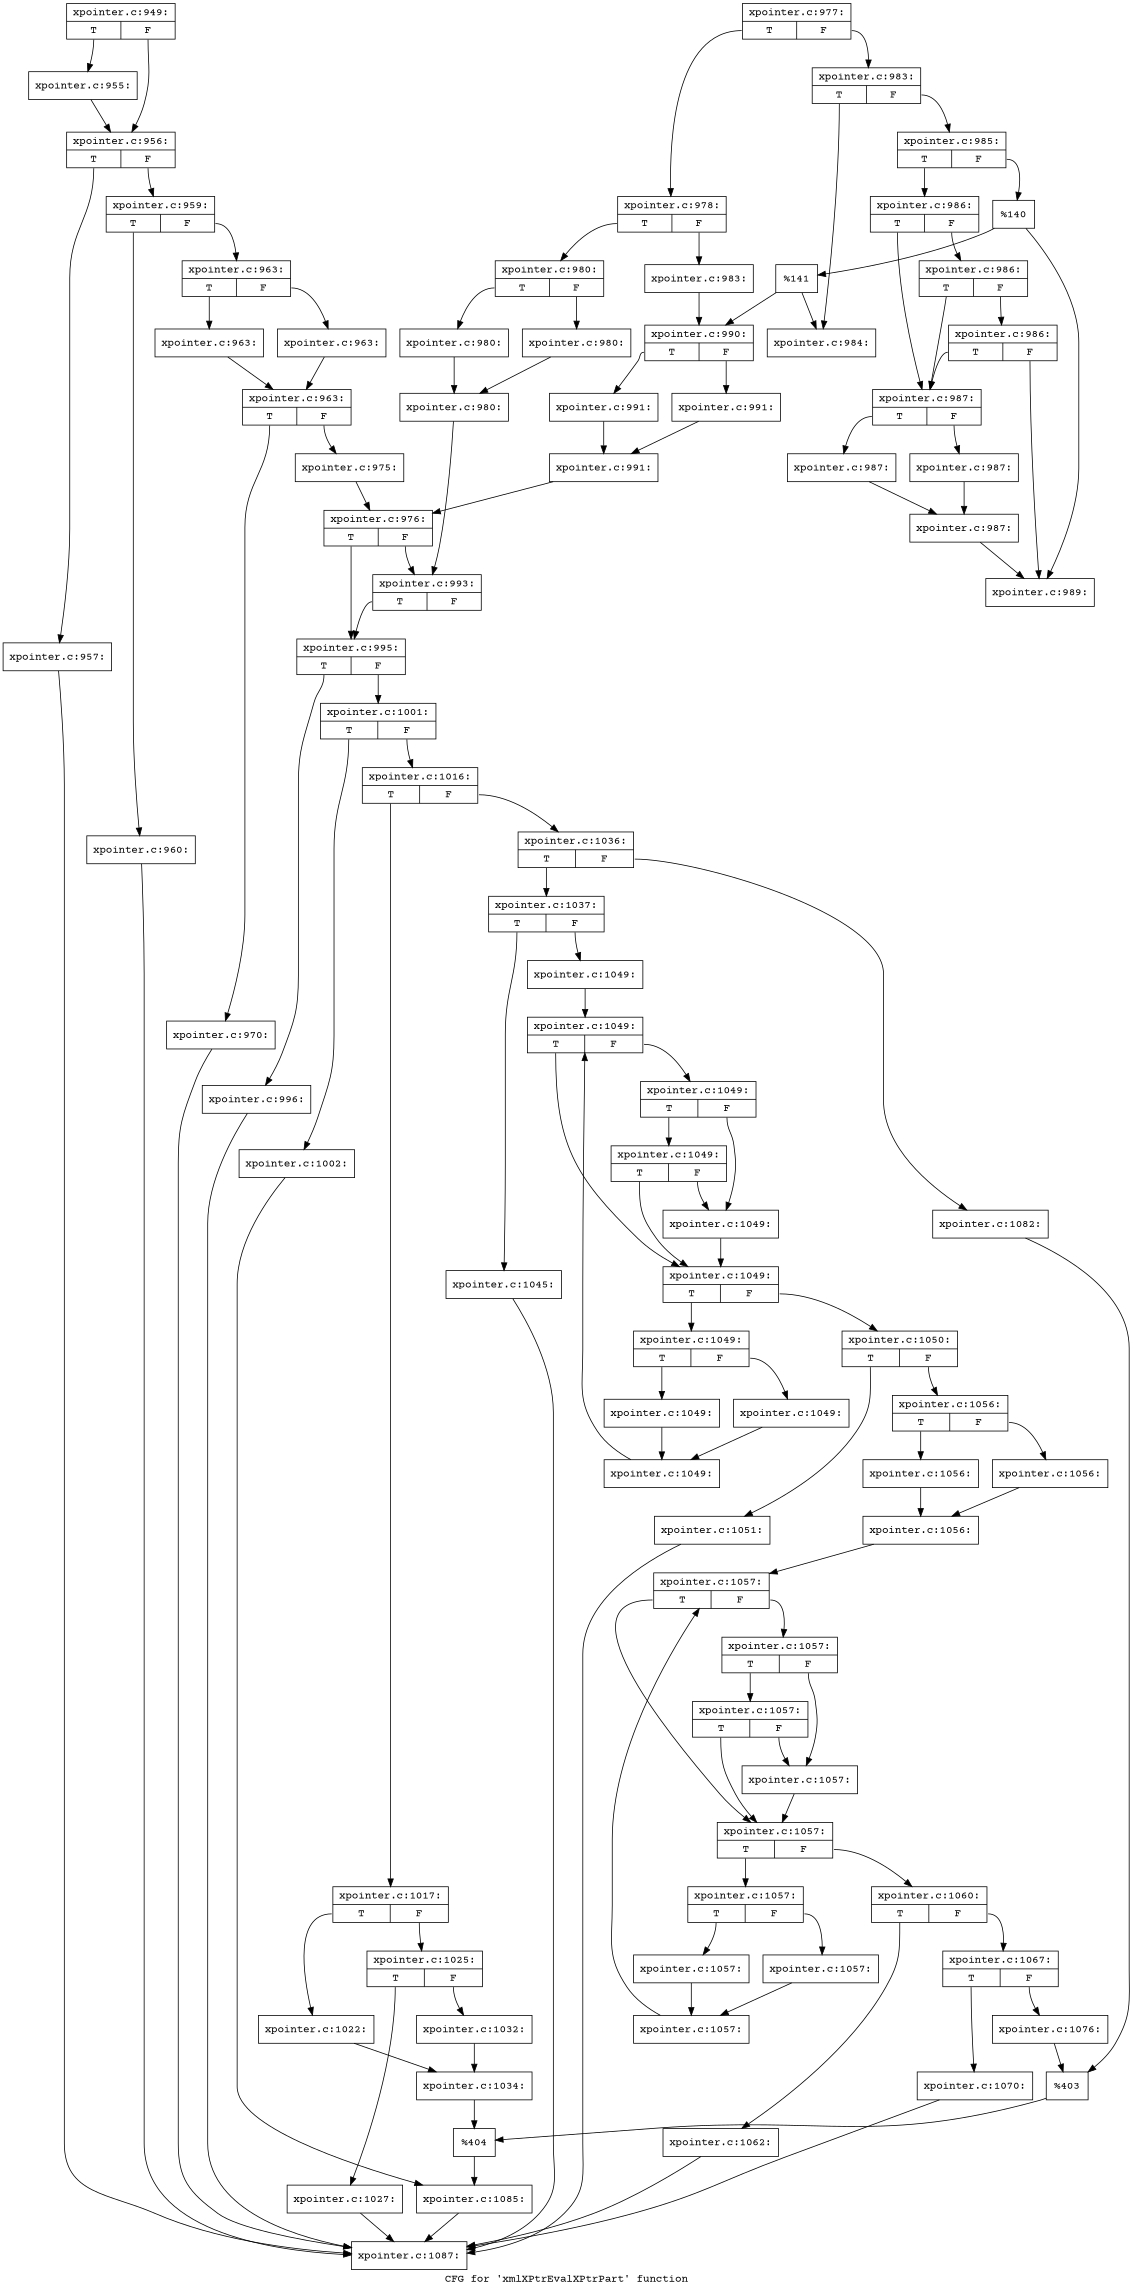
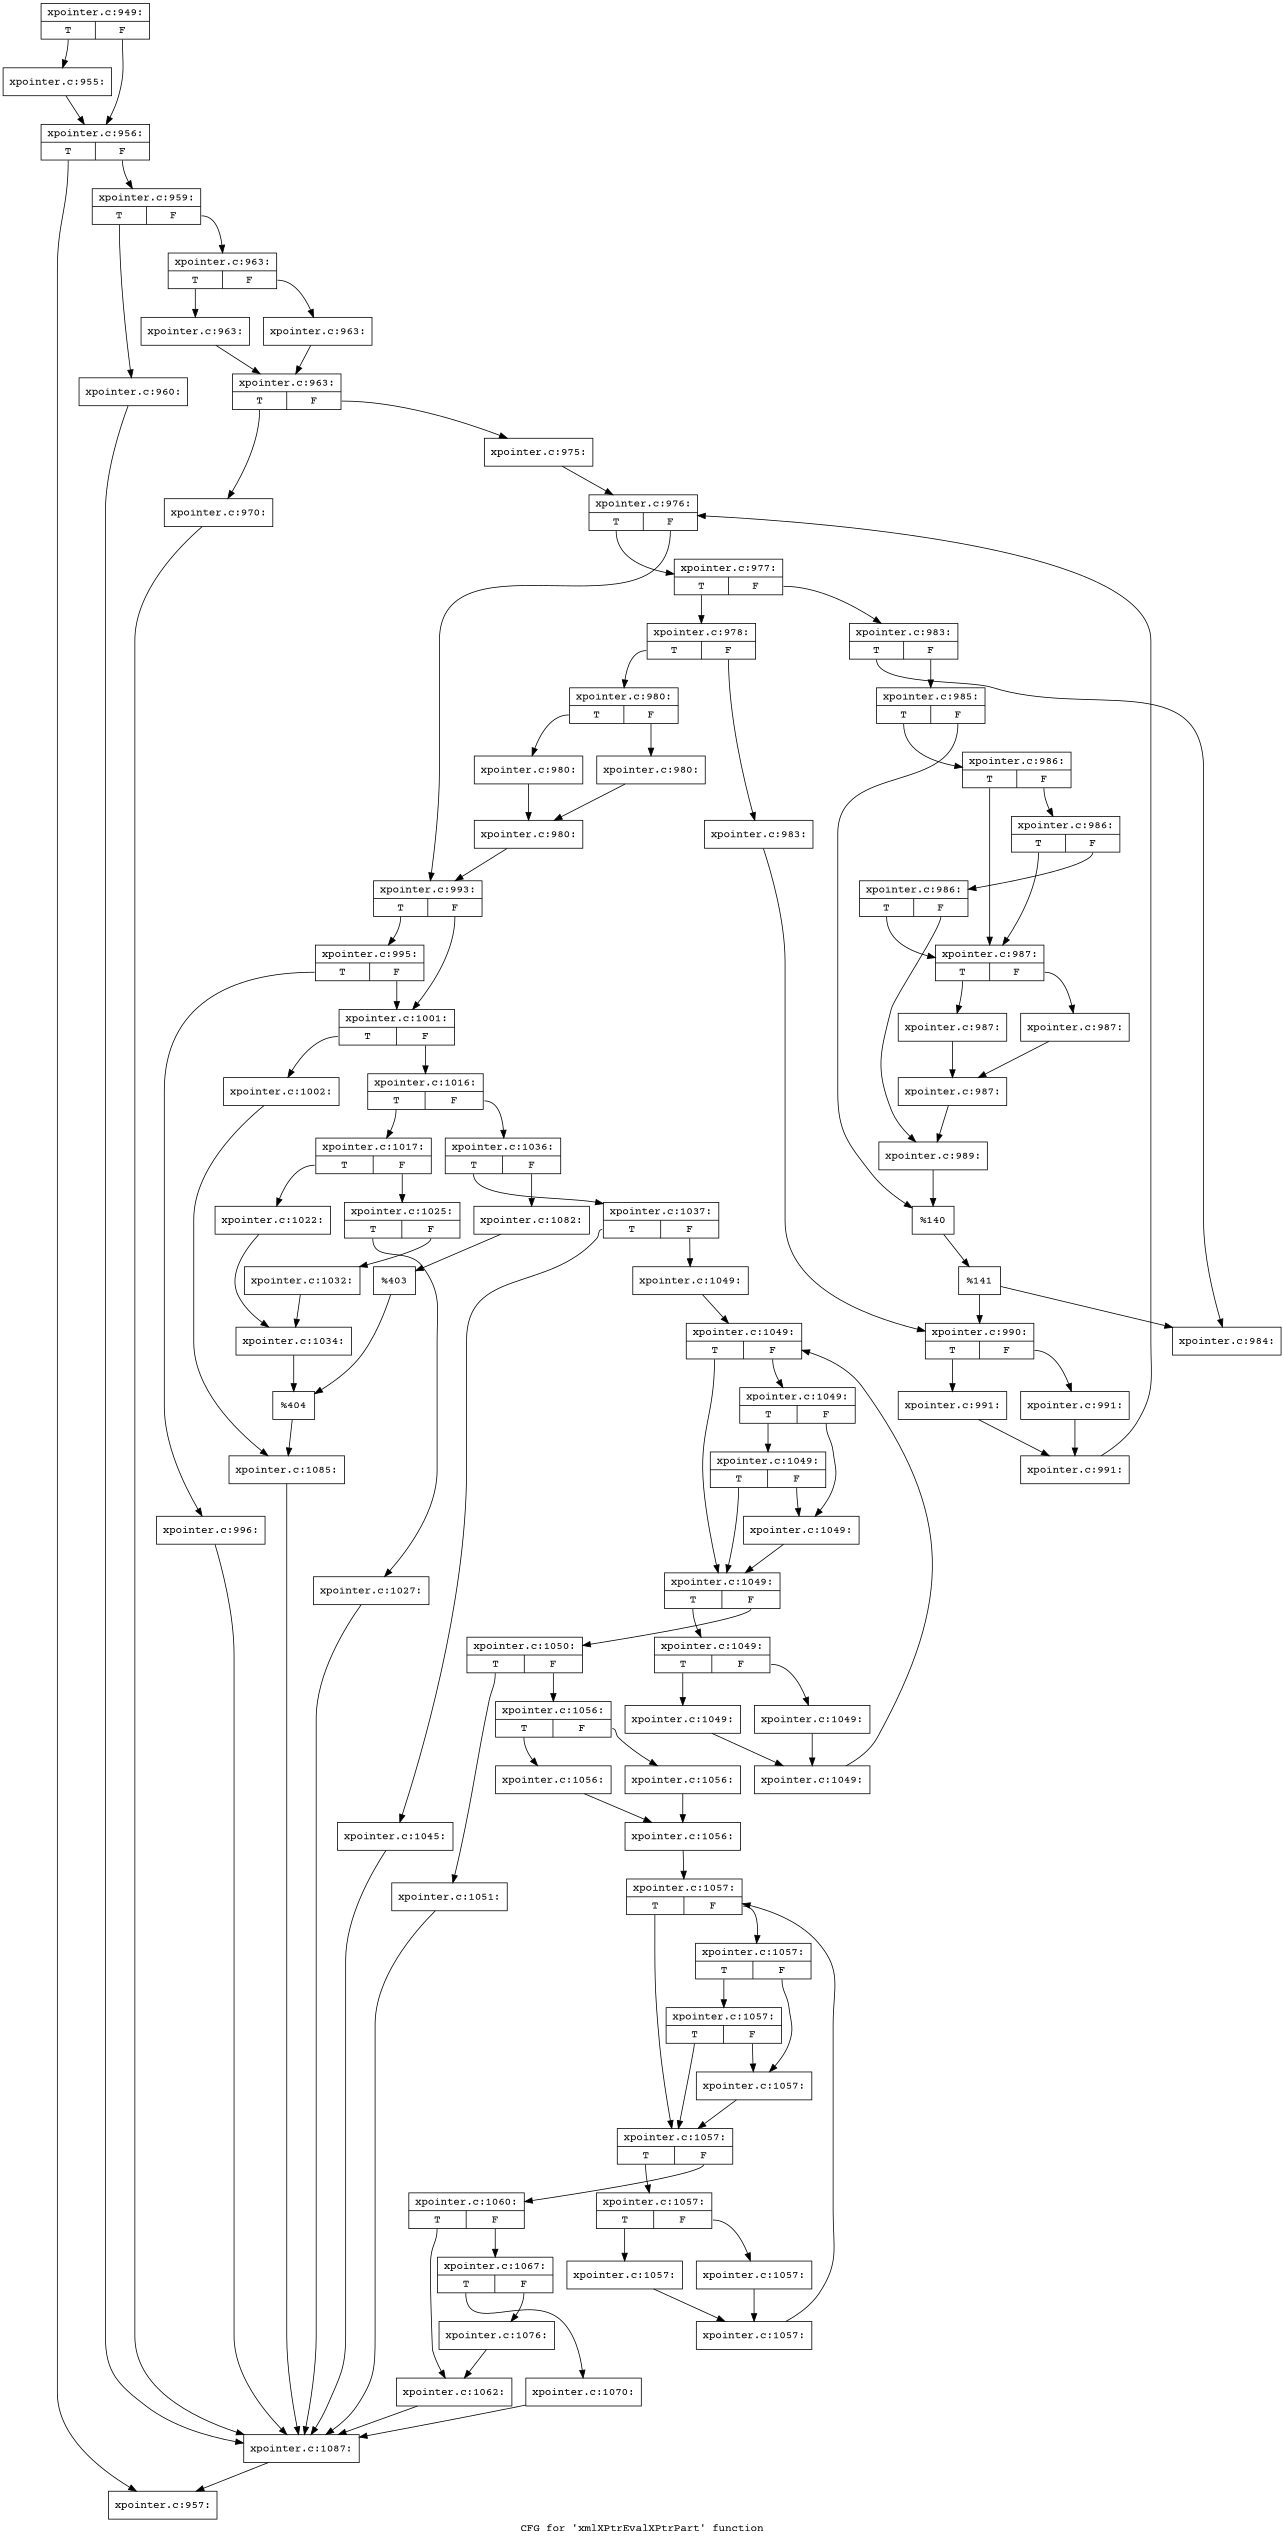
(1079, 395) -> (933, 1184)
(351, 589) -> (633, 560)
none -> (443, 963)
(64, 1566) -> (236, 2475)
(1057, 2054) -> (478, 2361)
